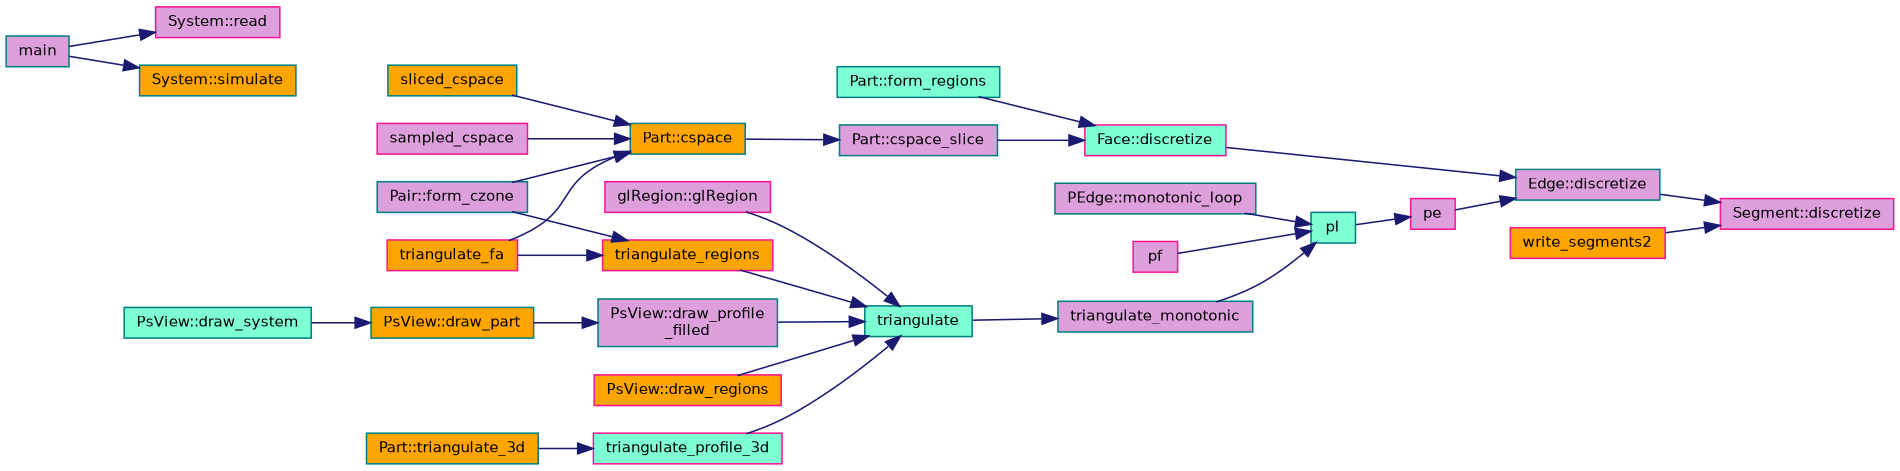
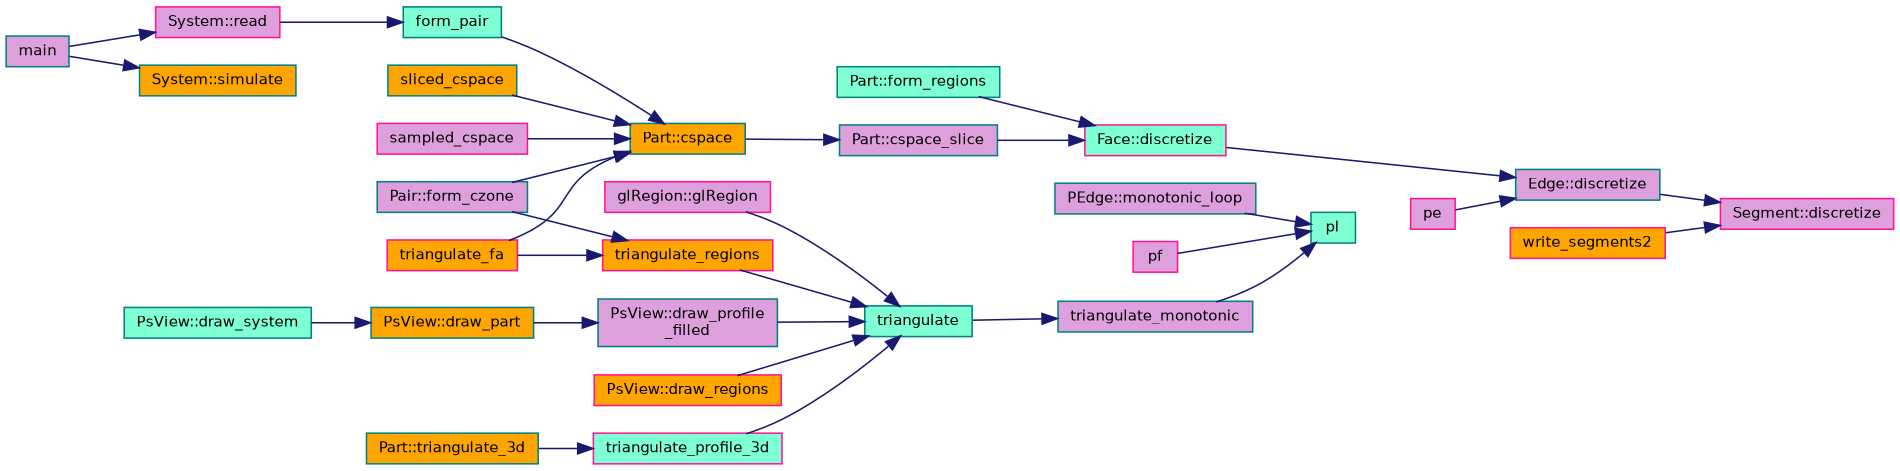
none -> (452, 22)
(1375, 222) -> none
